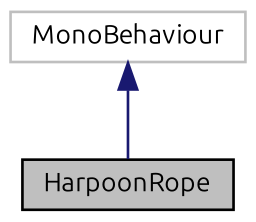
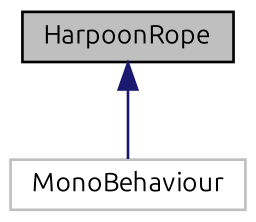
(128, 125) -> (128, 125)
